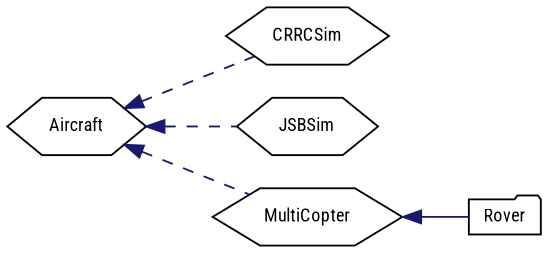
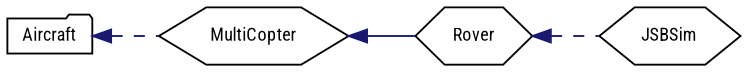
(307, 36) -> none
(77, 126) -> (50, 36)
(201, 126) -> (575, 36)
(505, 217) -> (474, 36)
